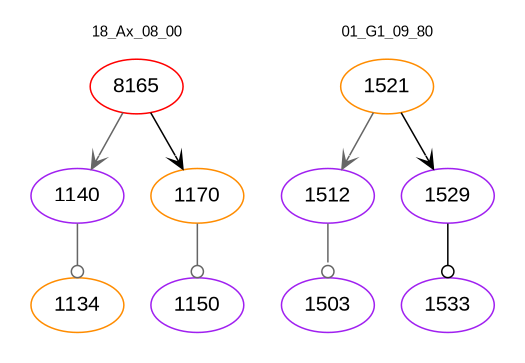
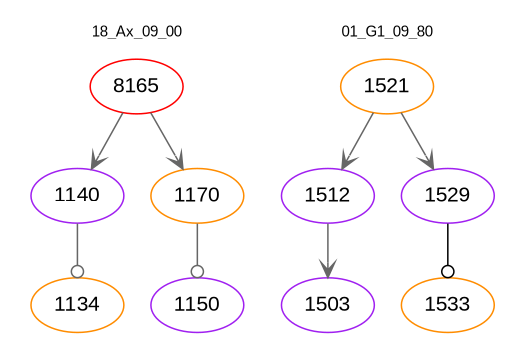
(137, 33) -> (137, 33)
(163, 134) -> (163, 134)
(413, 134) -> (413, 134)
(328, 243) -> (328, 243)
(448, 305) -> (448, 305)
